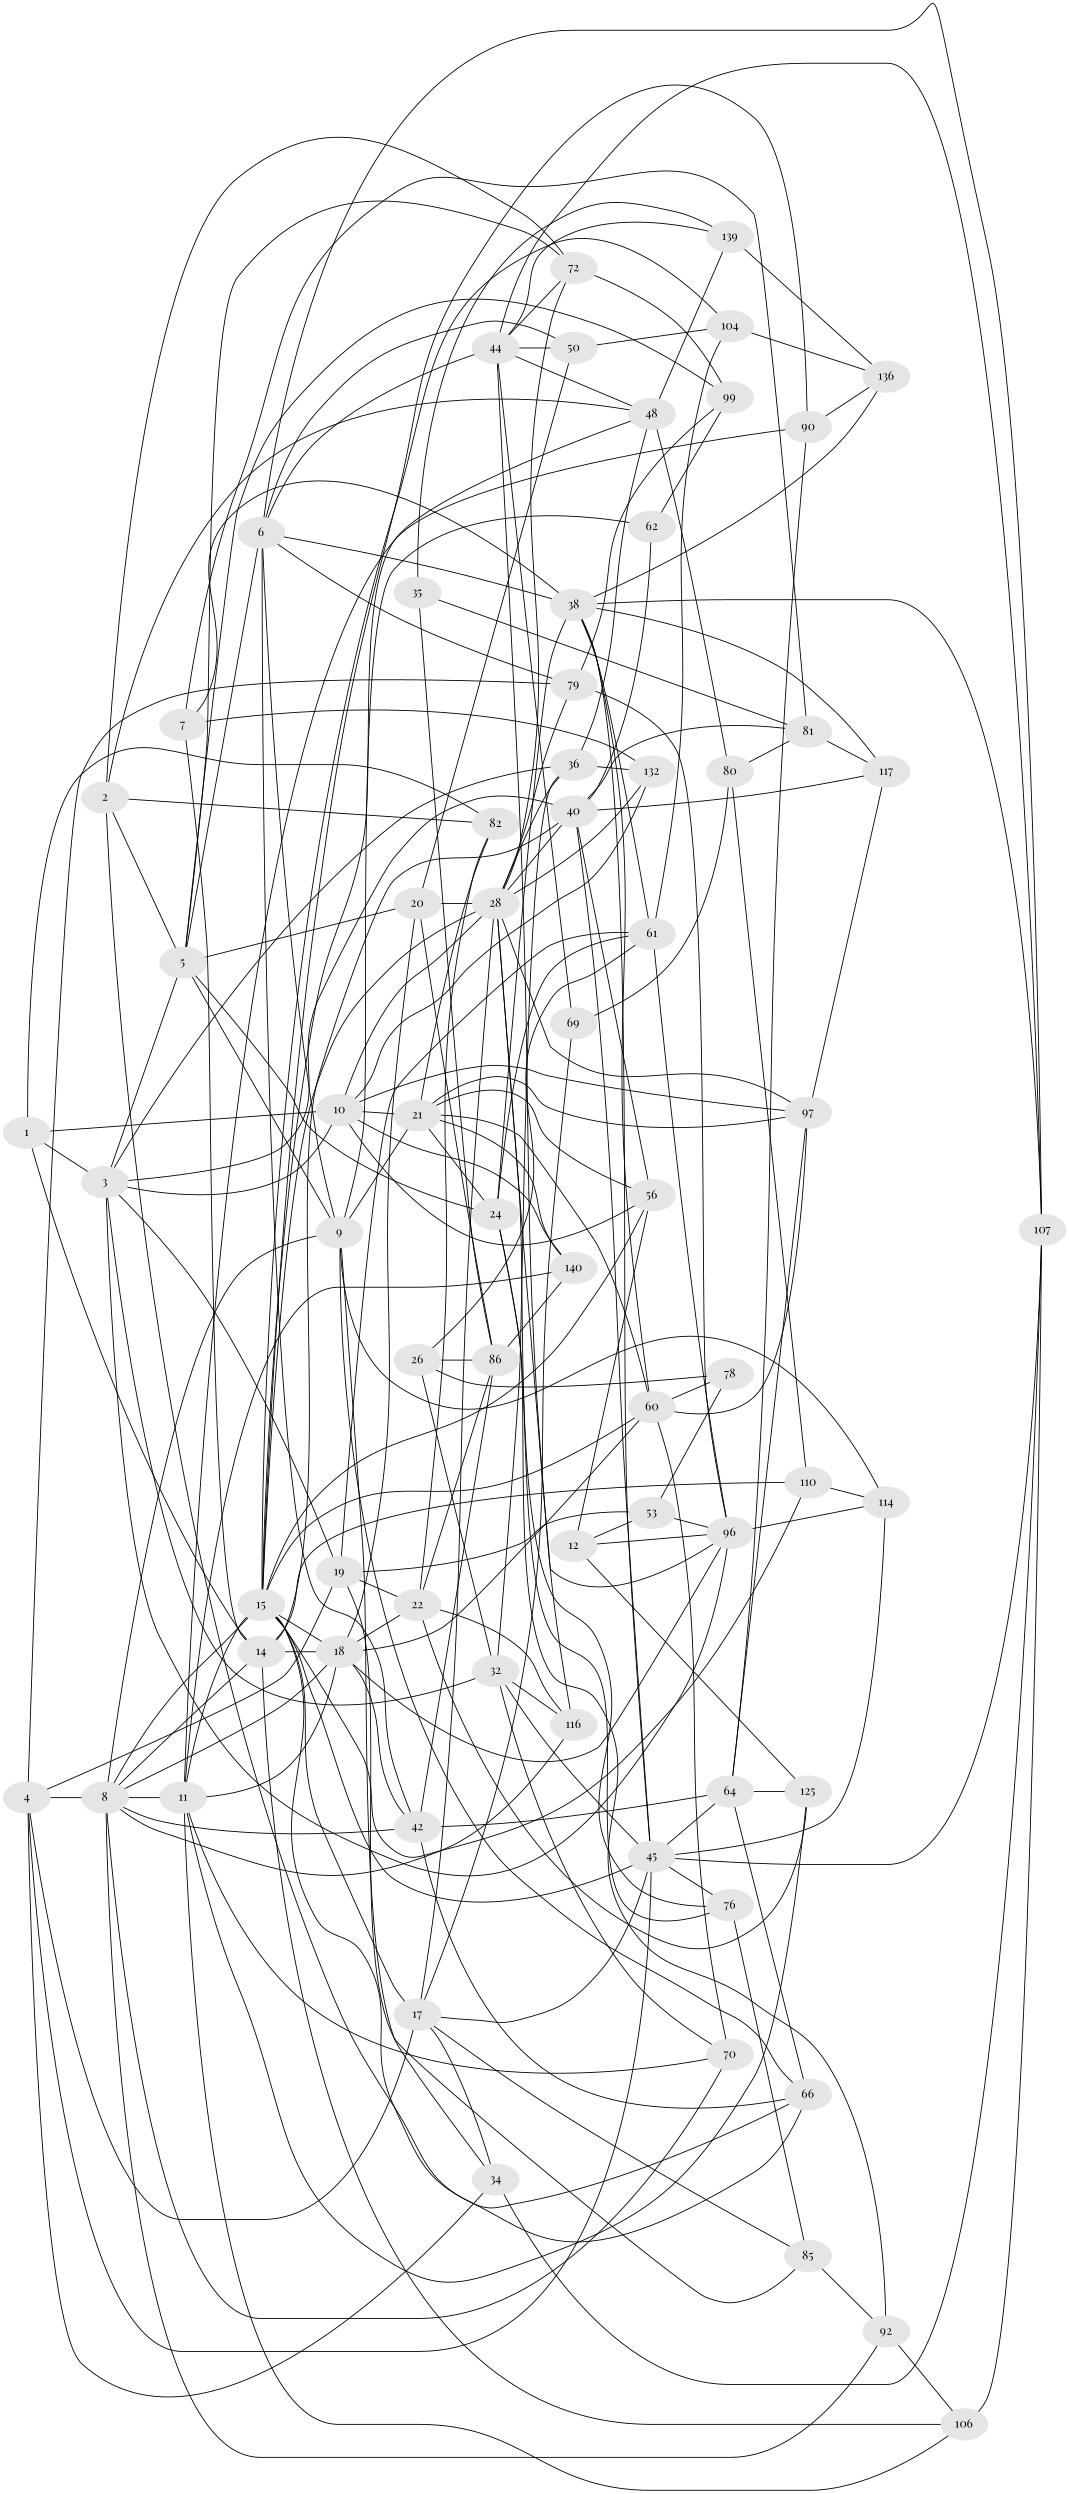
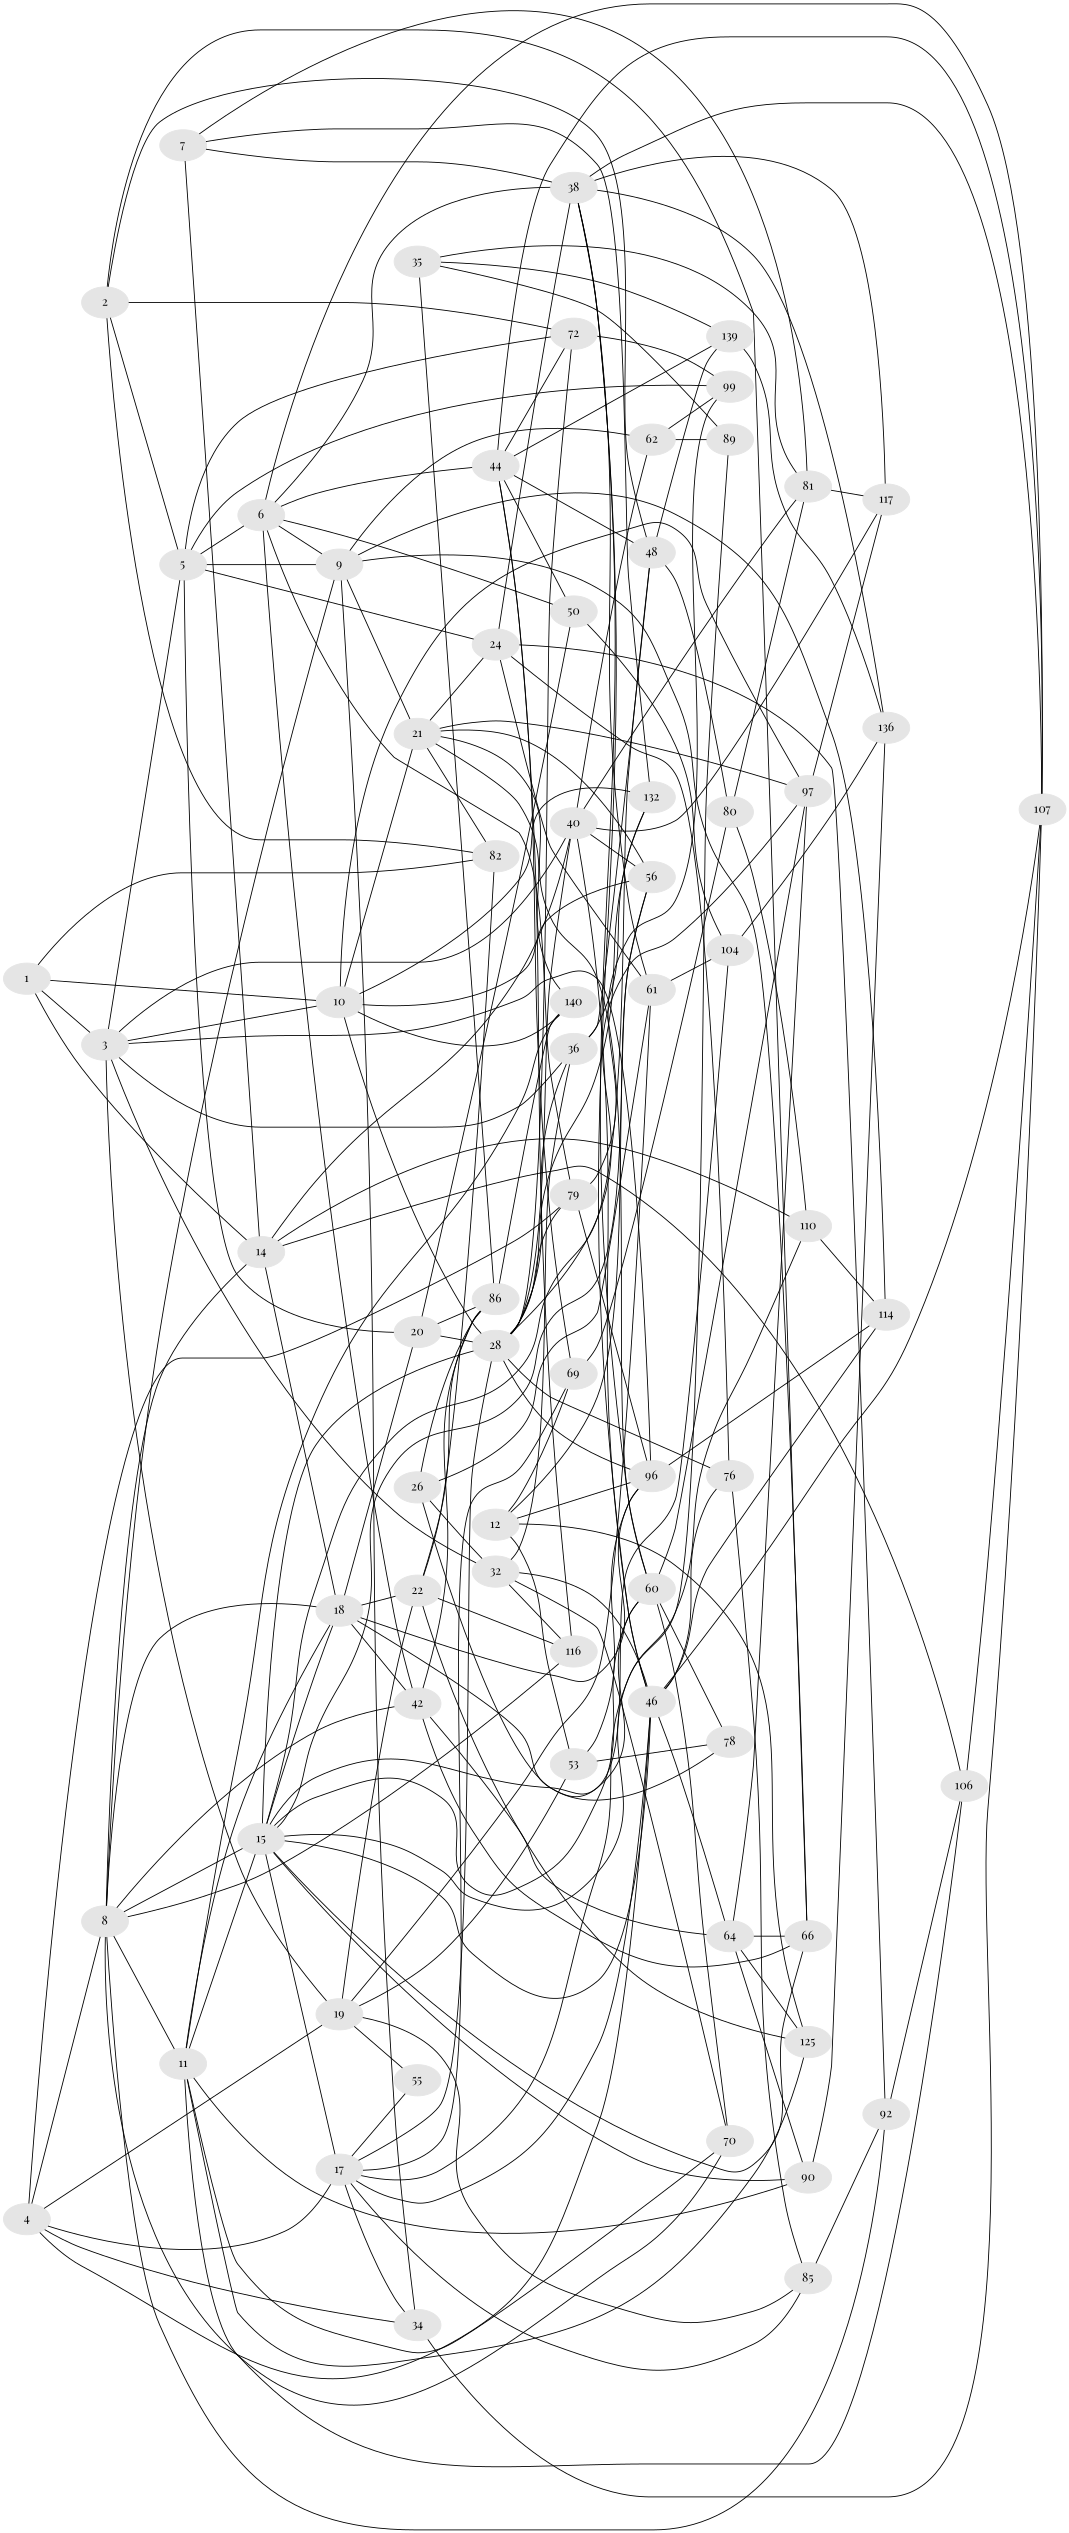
none -> (730, 440)
(685, 1234) -> none
none -> (545, 1446)
(652, 1857) -> (652, 1702)
none -> (418, 2080)
